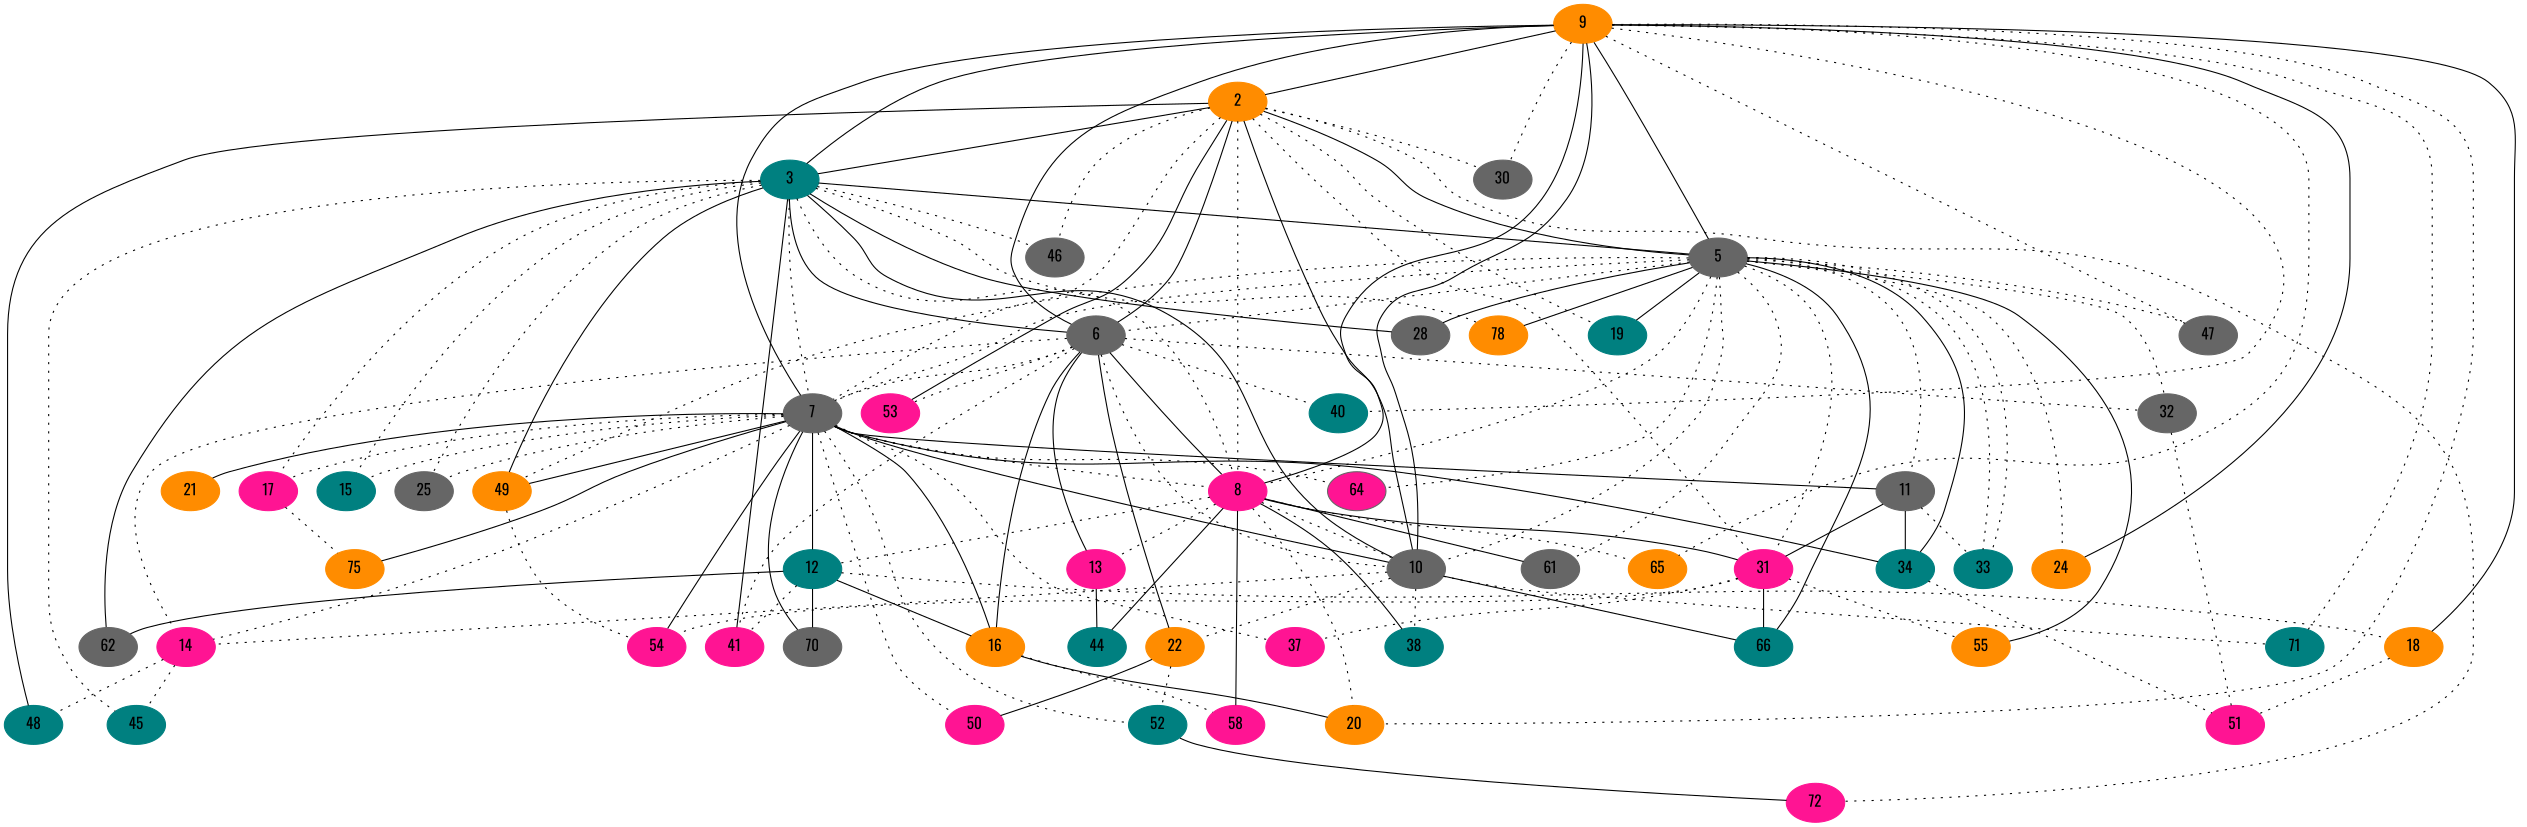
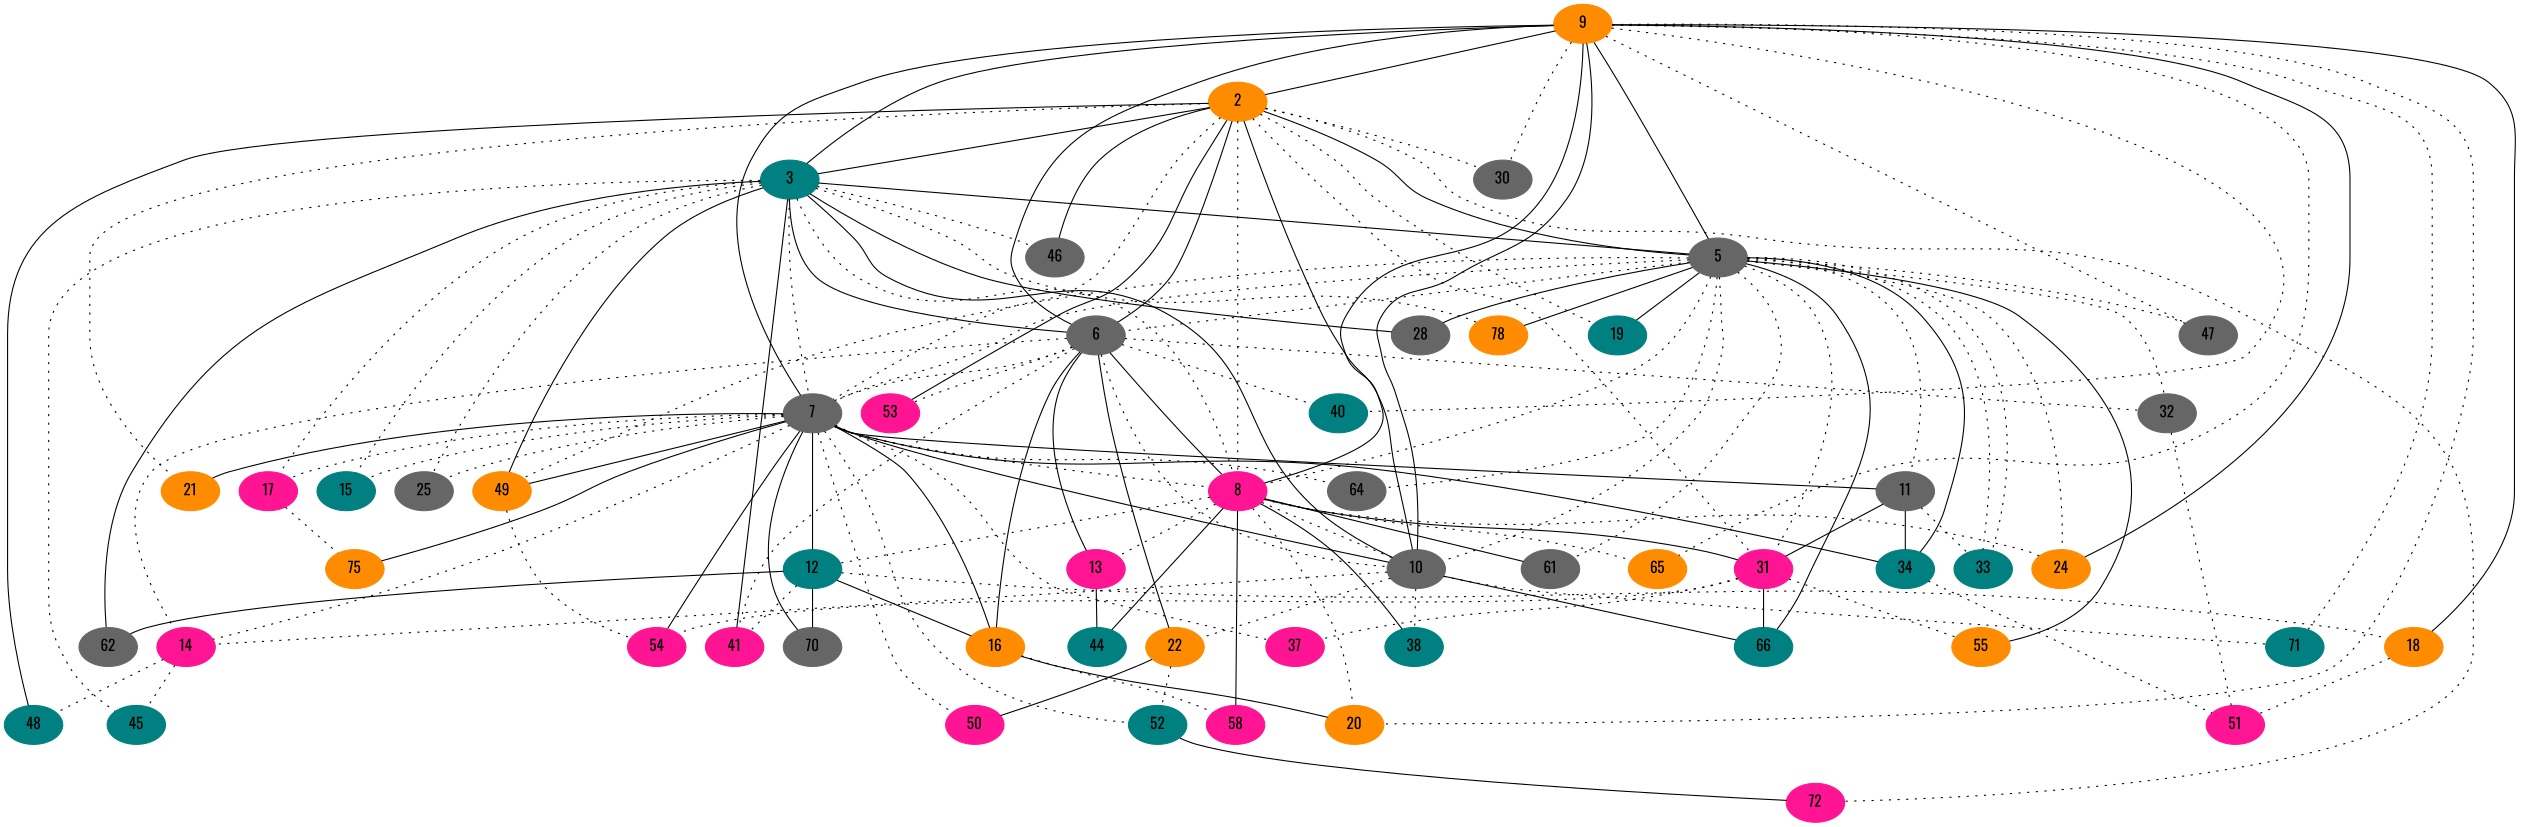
none -> (515, 145)
(1113, 149) -> (1113, 149)
(1357, 491) -> (1357, 491)
none -> (1614, 521)
